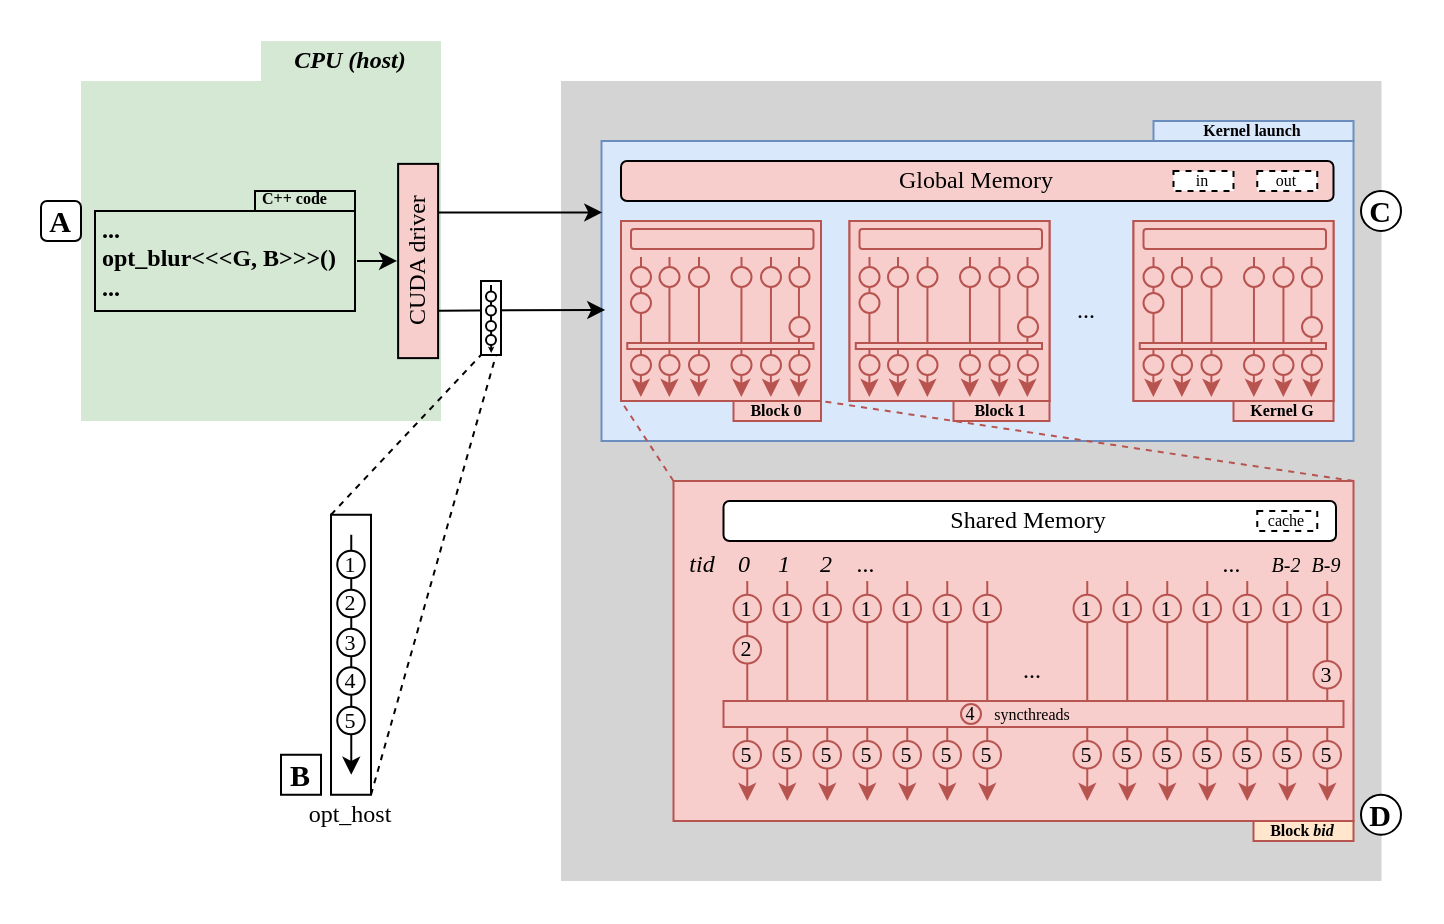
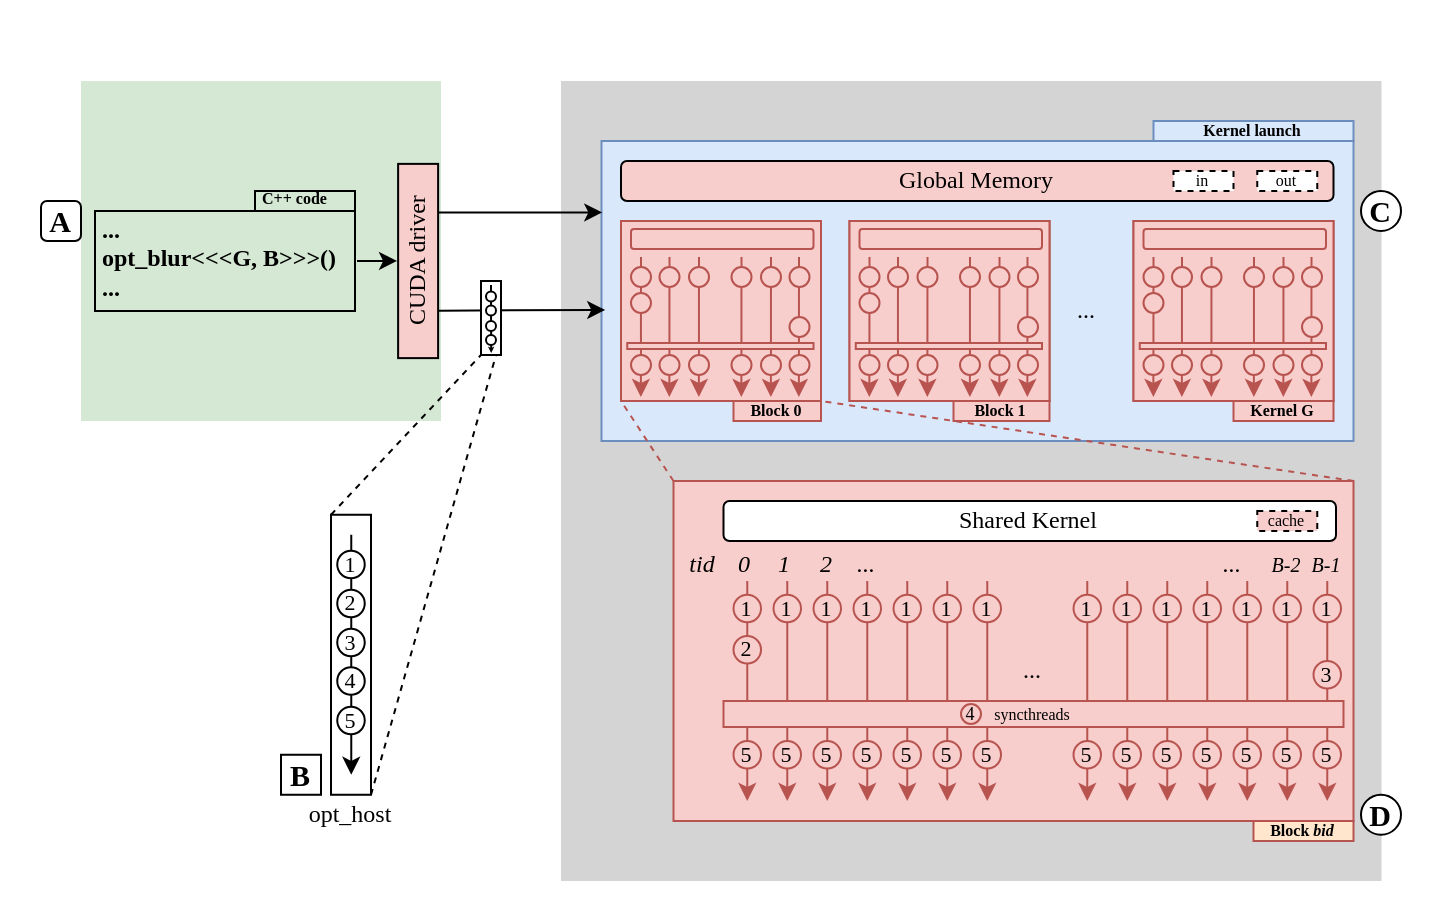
(351, 61) -> none
(1029, 521) -> (1029, 521)
(1287, 521) -> (1287, 521)
(1327, 565) -> (1327, 565)
